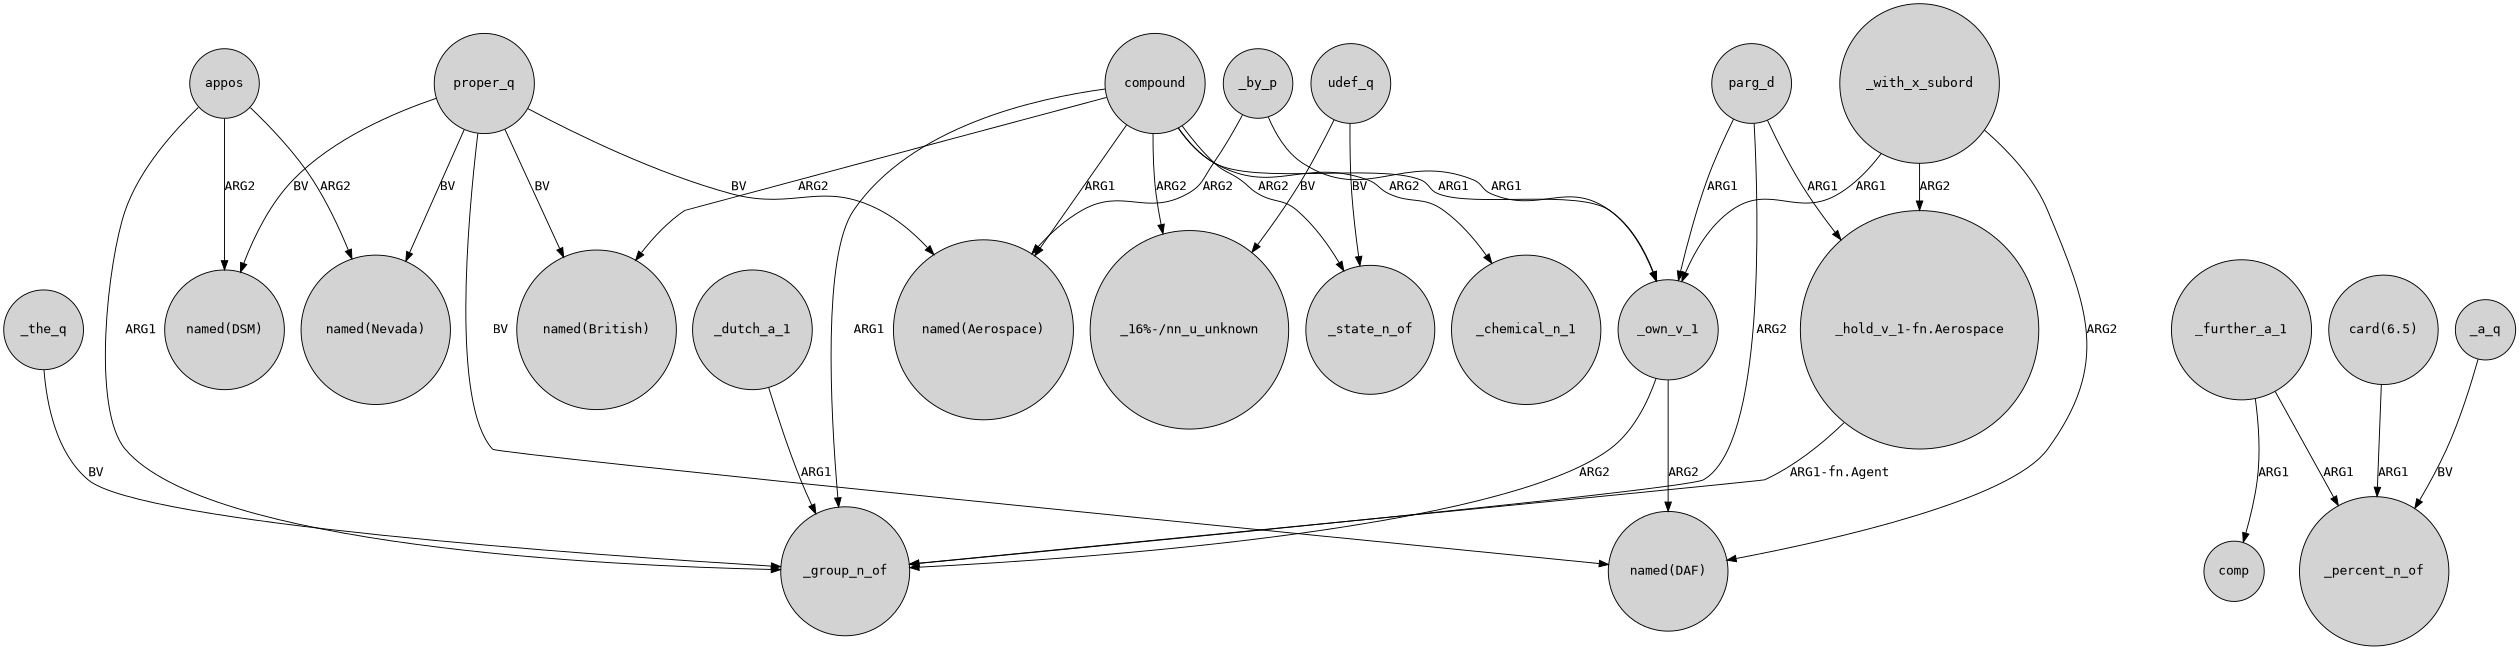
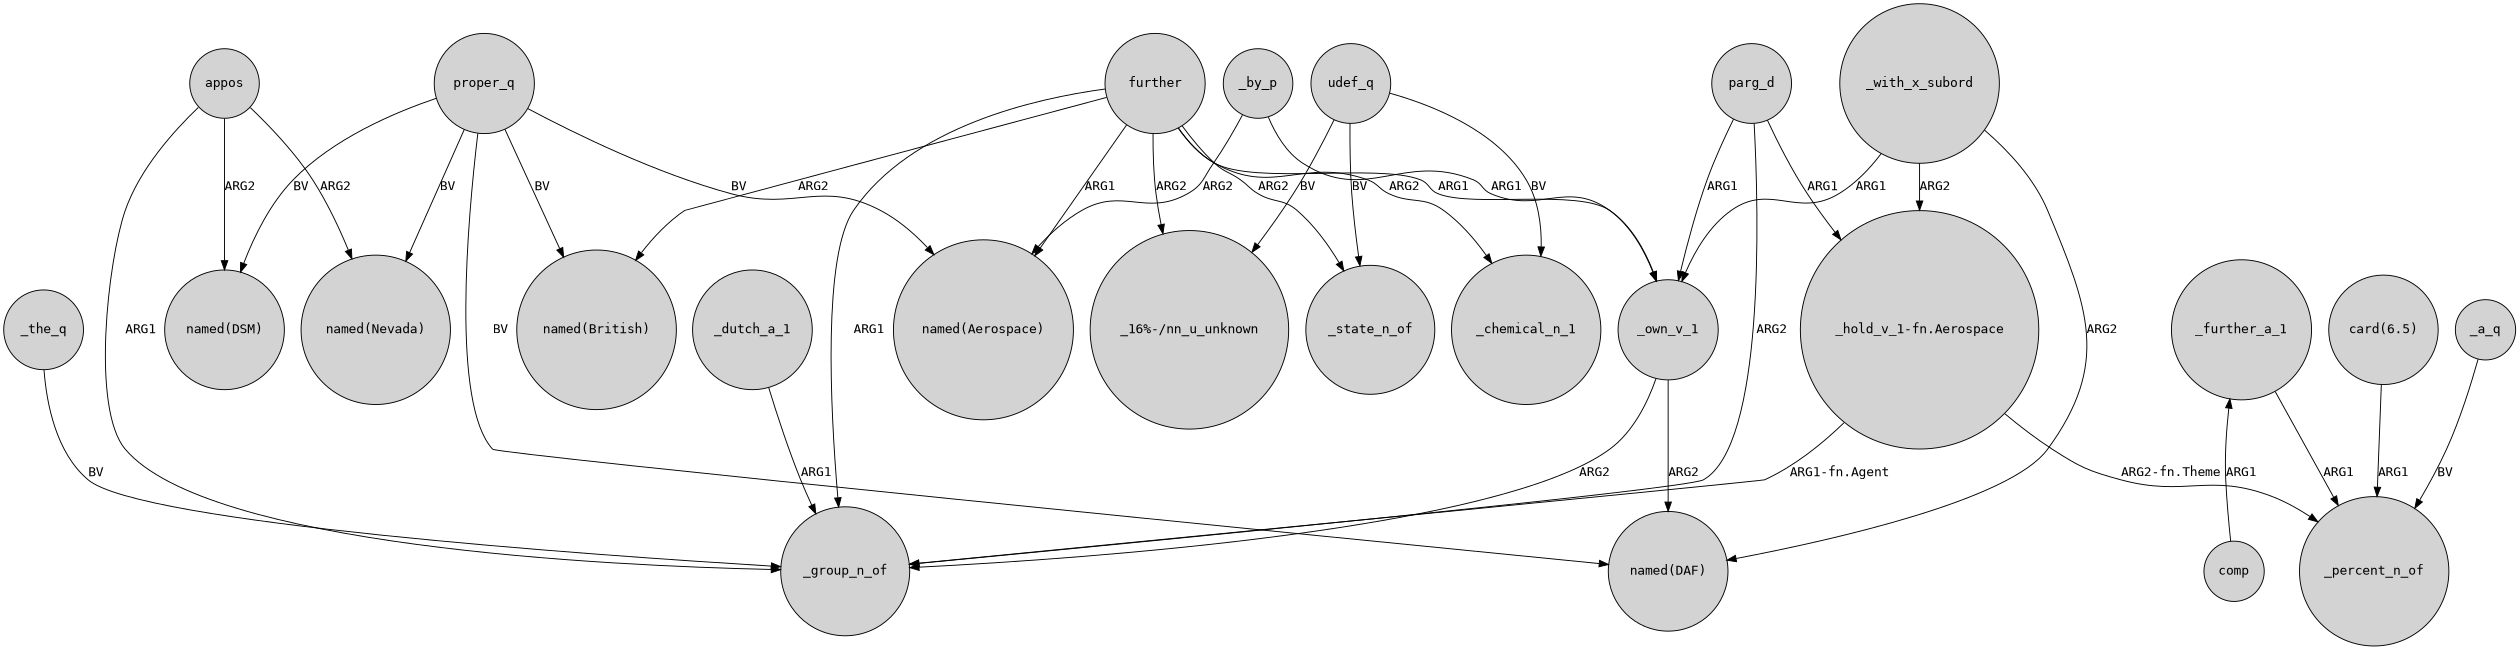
(1155, 84) -> (1155, 84)
none -> (1495, 144)
(2258, 466) -> (2226, 475)
none -> (2151, 485)
